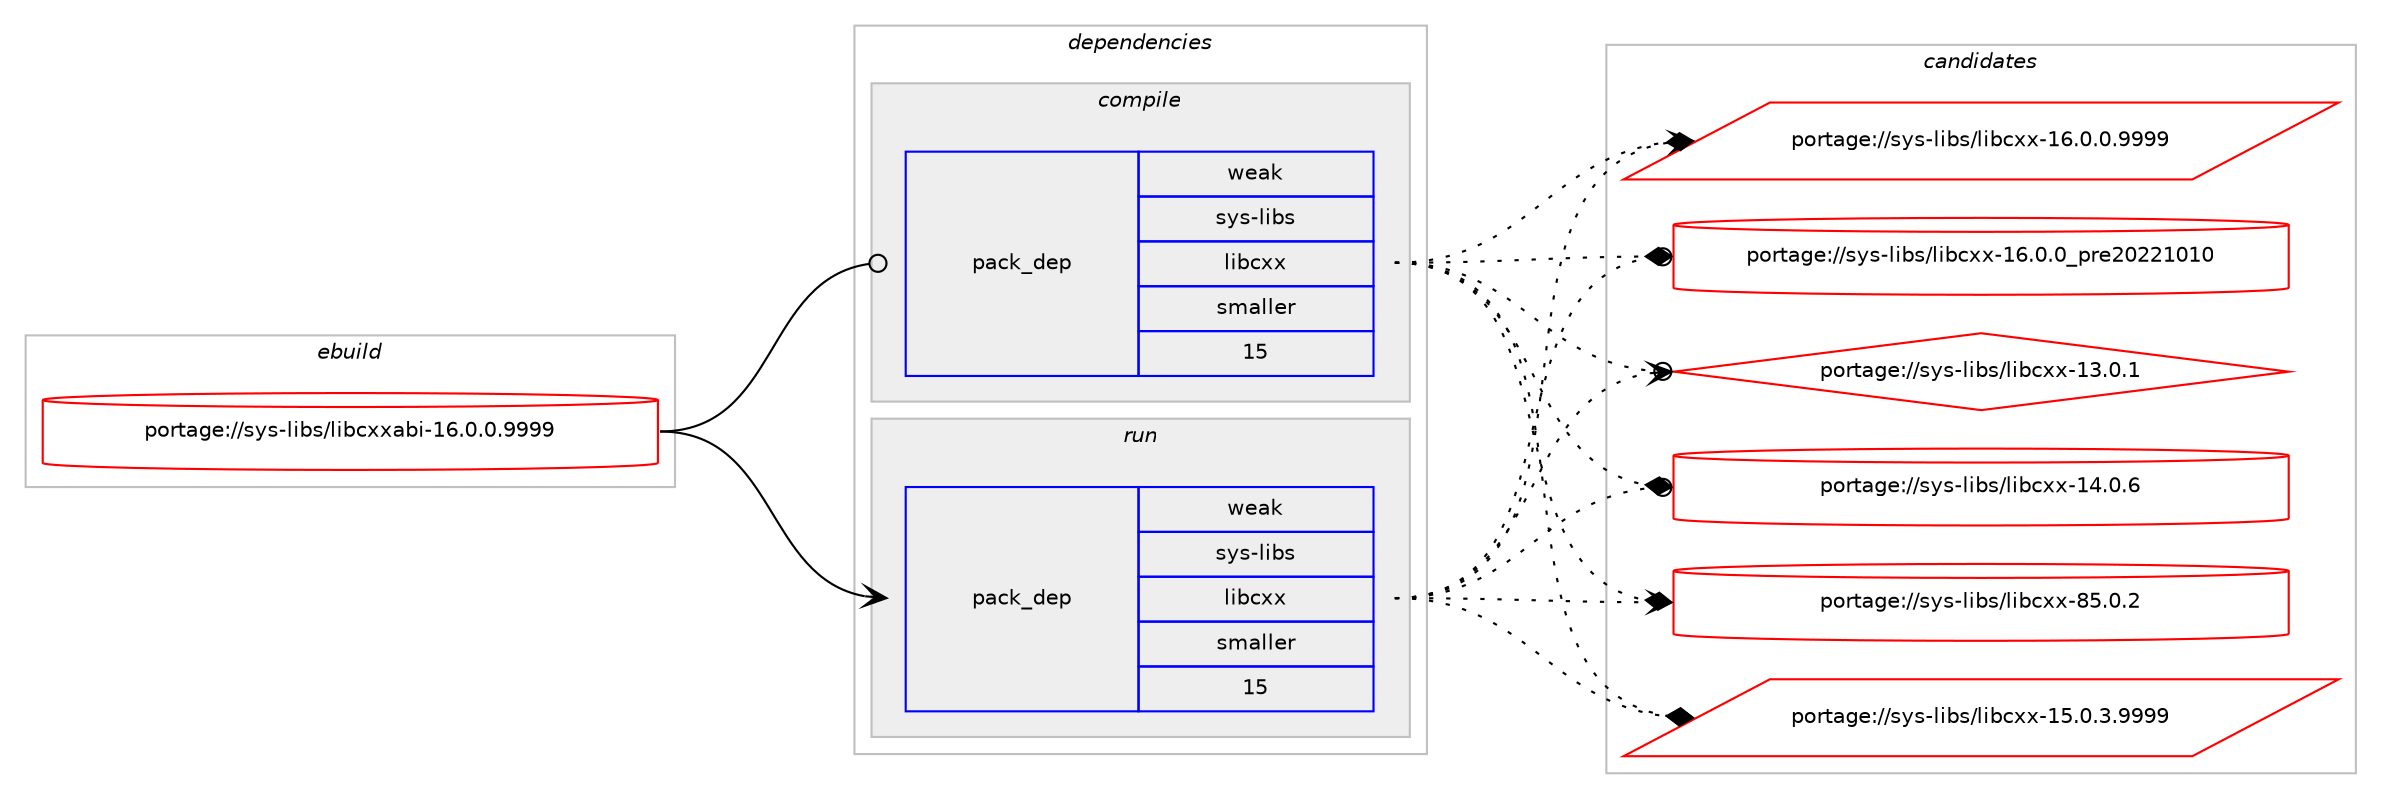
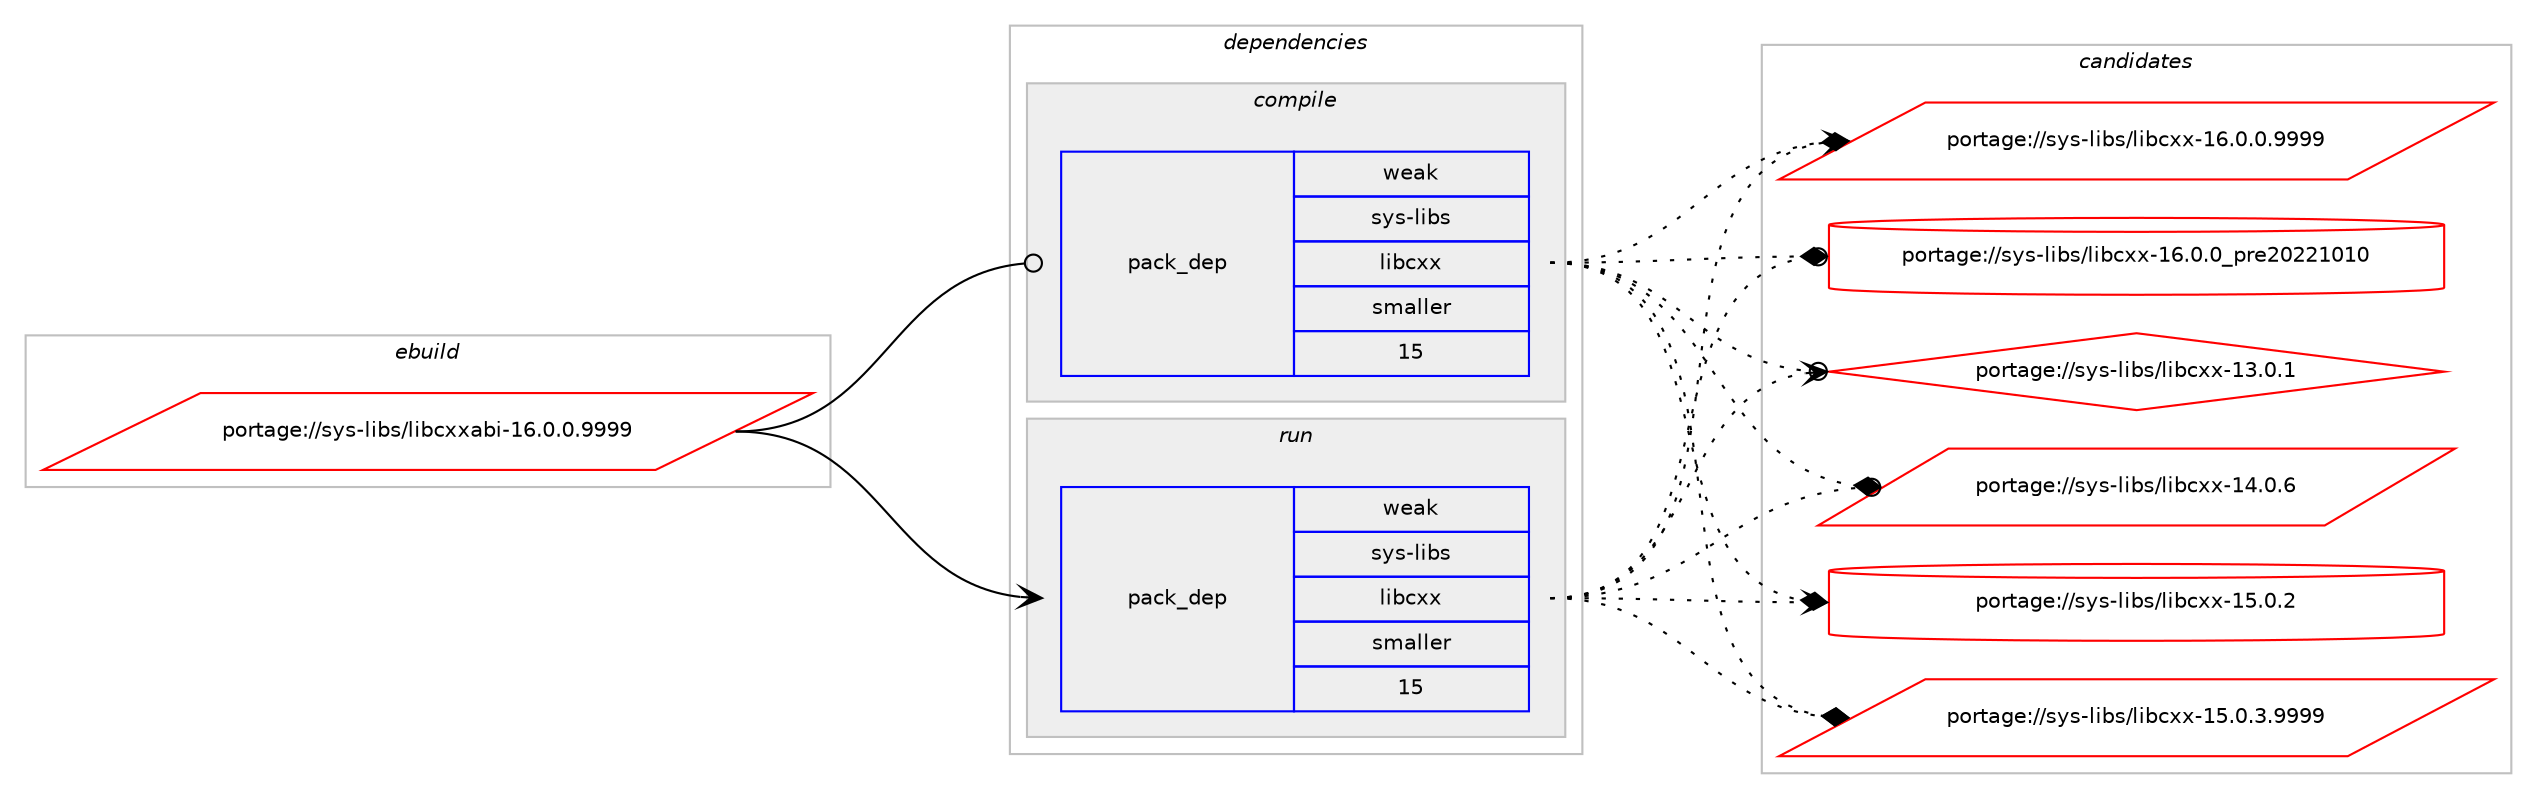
(350, 431) -> (428, 431)
(1981, 487) -> (2137, 487)
(1981, 602) -> (2137, 602)
